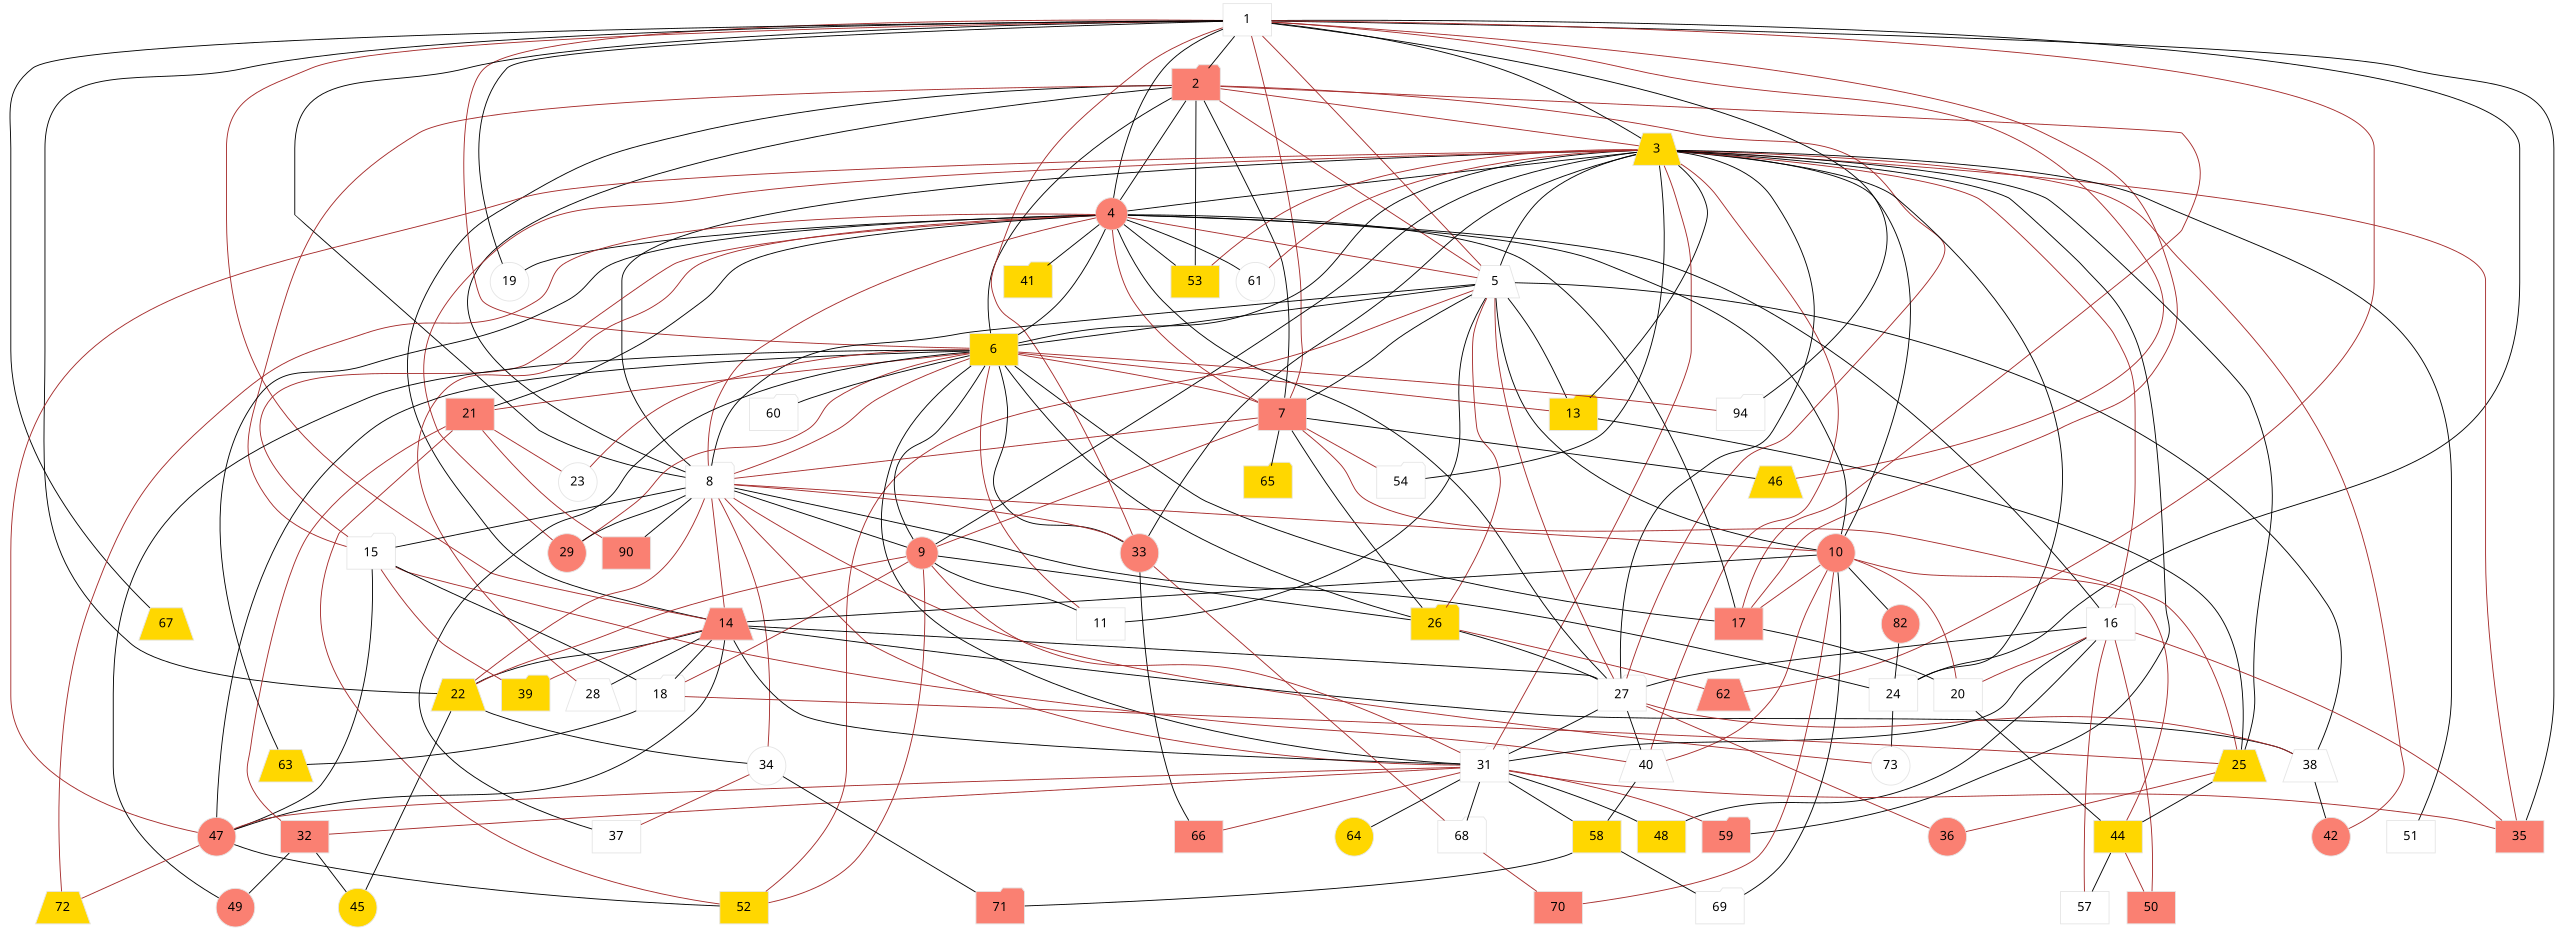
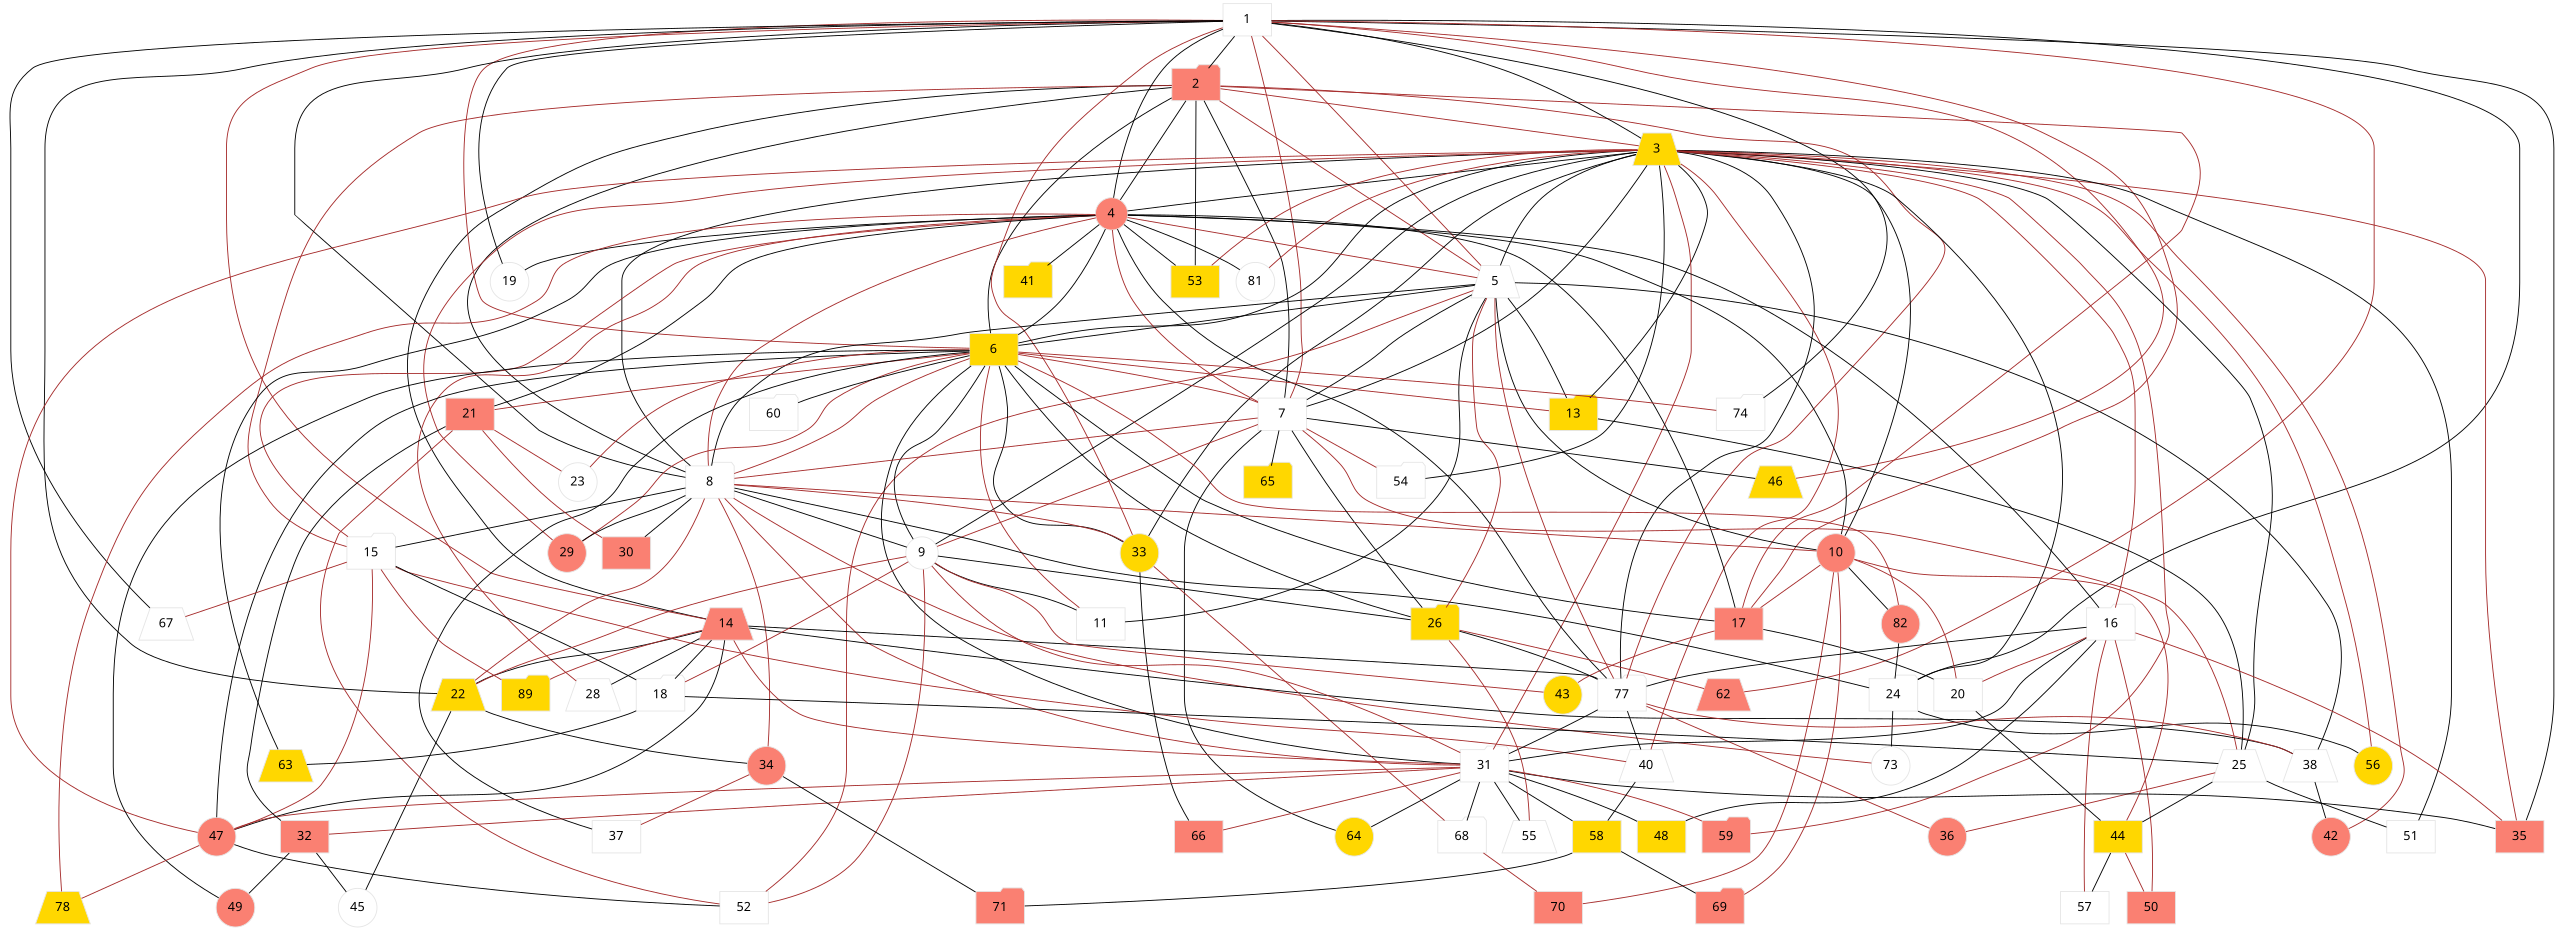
(1255, 282) -> (1255, 282)
none -> (1510, 314)
(1282, 414) -> (1282, 414)
(1741, 414) -> (1741, 414)
(2158, 464) -> (2158, 464)
none -> (1460, 512)
(626, 553) -> (626, 553)
(718, 553) -> none
(922, 553) -> (922, 553)
(1139, 553) -> (1139, 553)
(1335, 585) -> none
none -> (266, 589)
(284, 595) -> (284, 595)
(166, 624) -> (166, 624)
none -> (1184, 645)
(526, 695) -> (526, 695)
none -> (1563, 695)
(1622, 695) -> (1622, 695)
(1773, 698) -> none
(1452, 726) -> (1452, 726)
(351, 729) -> (351, 729)
(1079, 748) -> (1079, 748)
(1826, 765) -> (1826, 765)
(767, 766) -> (767, 766)
(2239, 766) -> (2239, 766)
none -> (2373, 766)
(2003, 796) -> (2003, 796)
none -> (2344, 812)
none -> (1529, 837)
(63, 908) -> (63, 908)
(358, 908) -> (358, 908)
(744, 908) -> (744, 908)
(1720, 908) -> (1720, 908)
